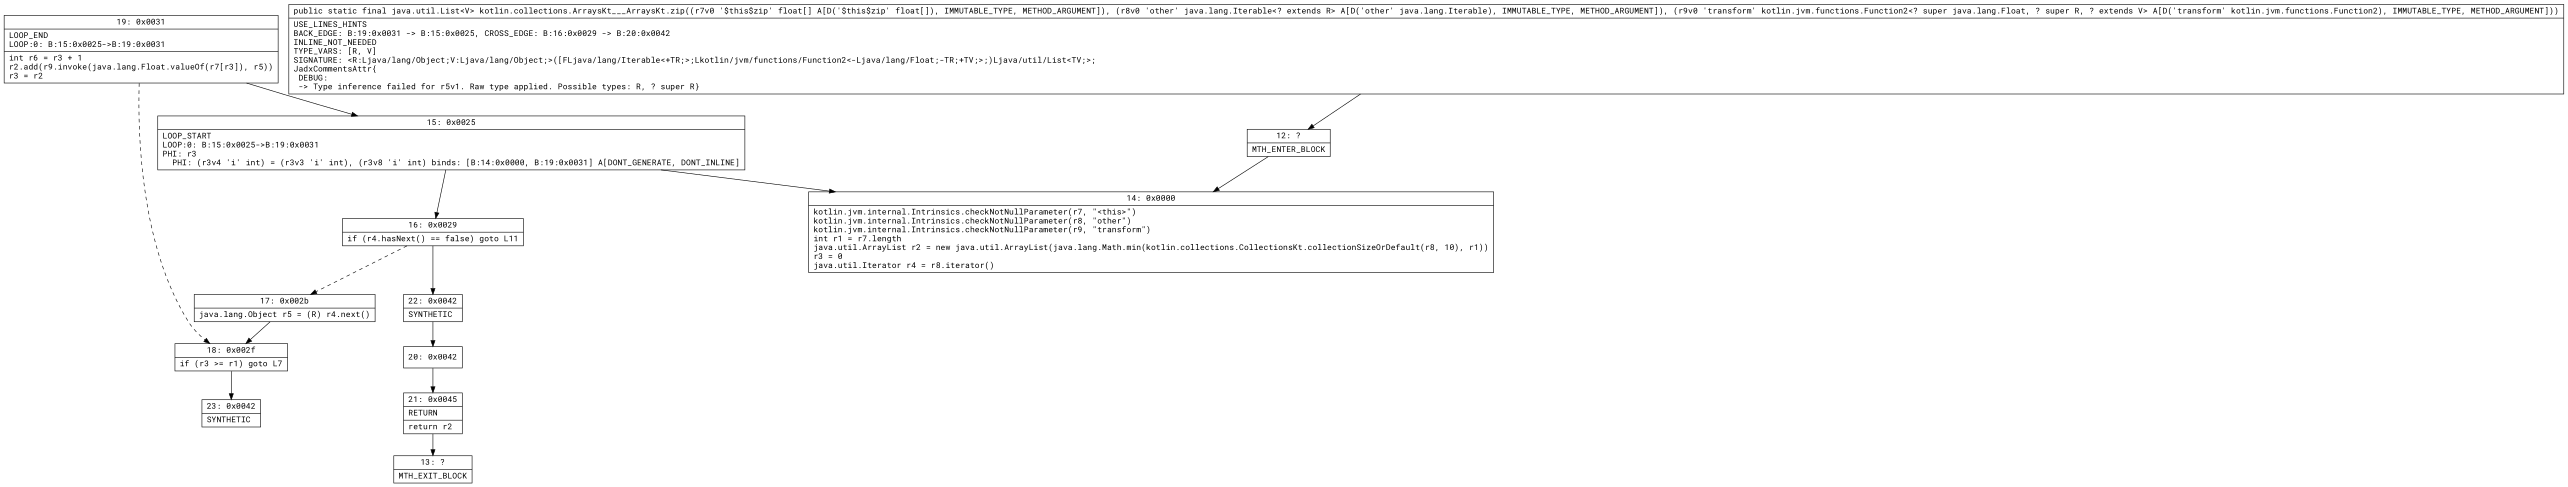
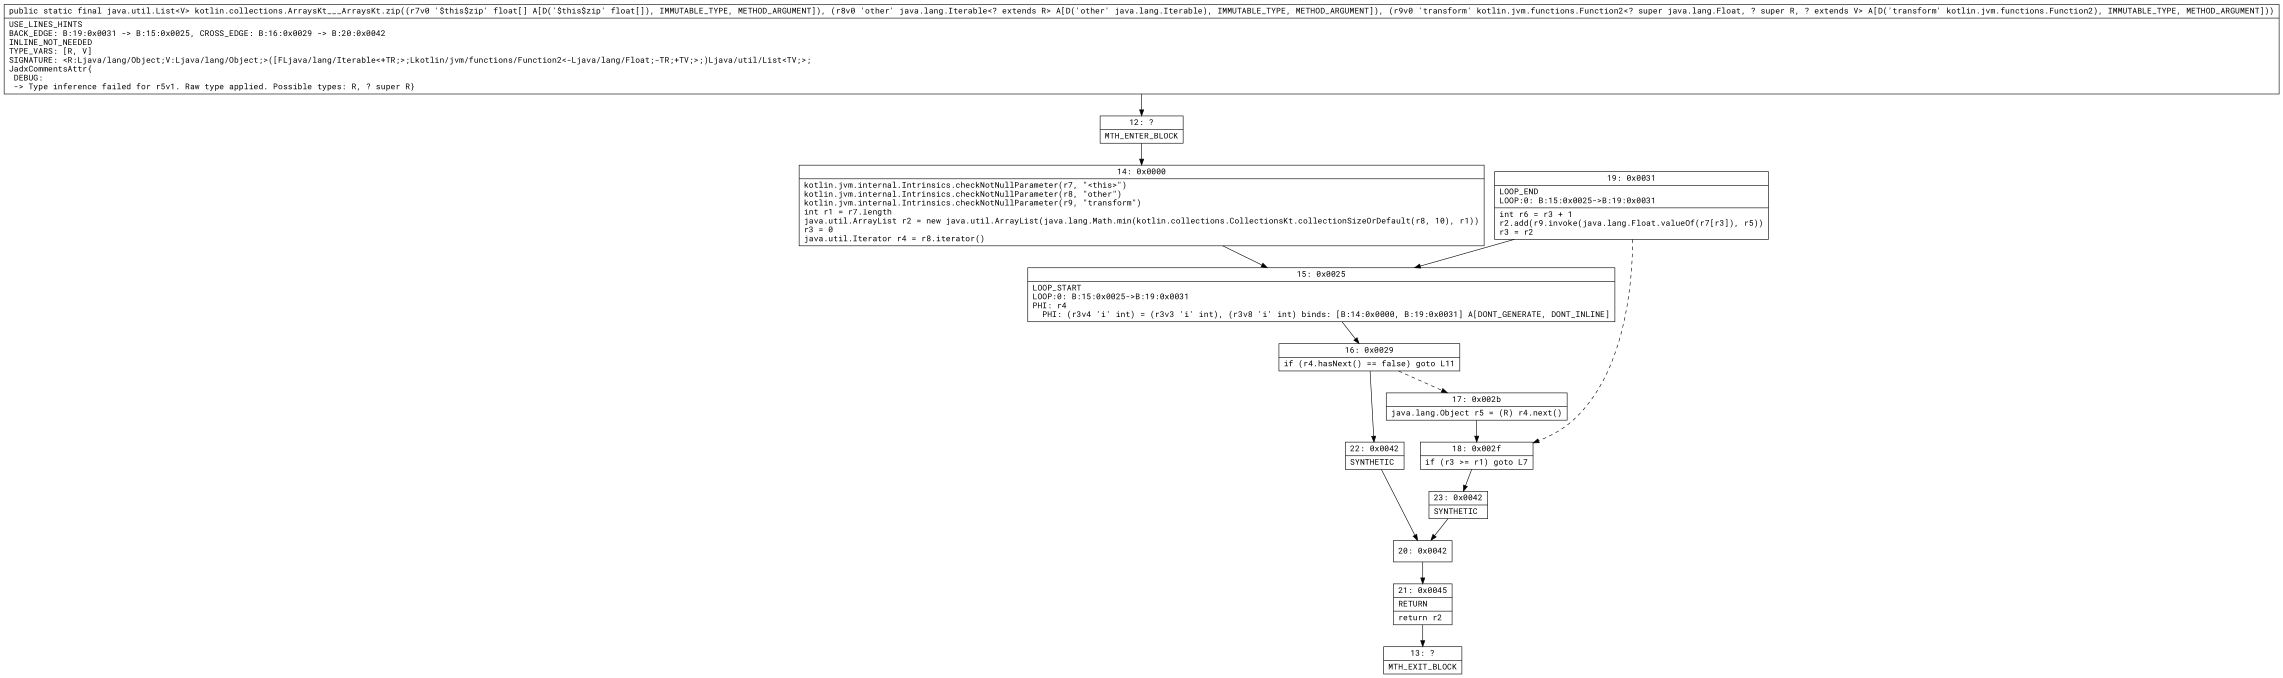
(182, 154) -> (1052, 306)
(745, 181) -> (1242, 255)
none -> (1441, 527)
